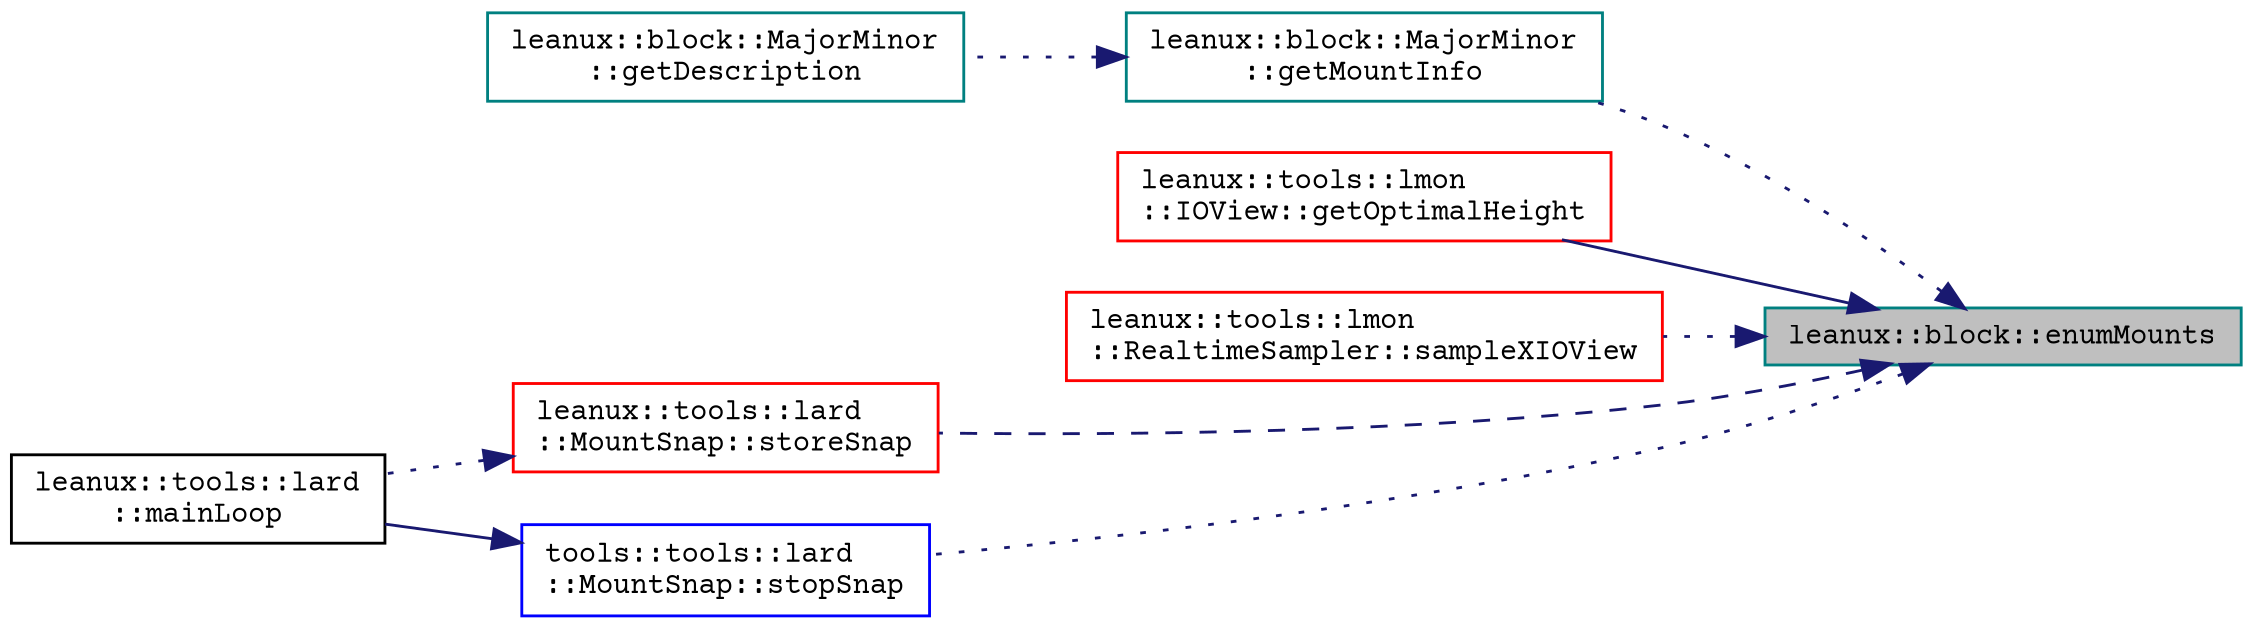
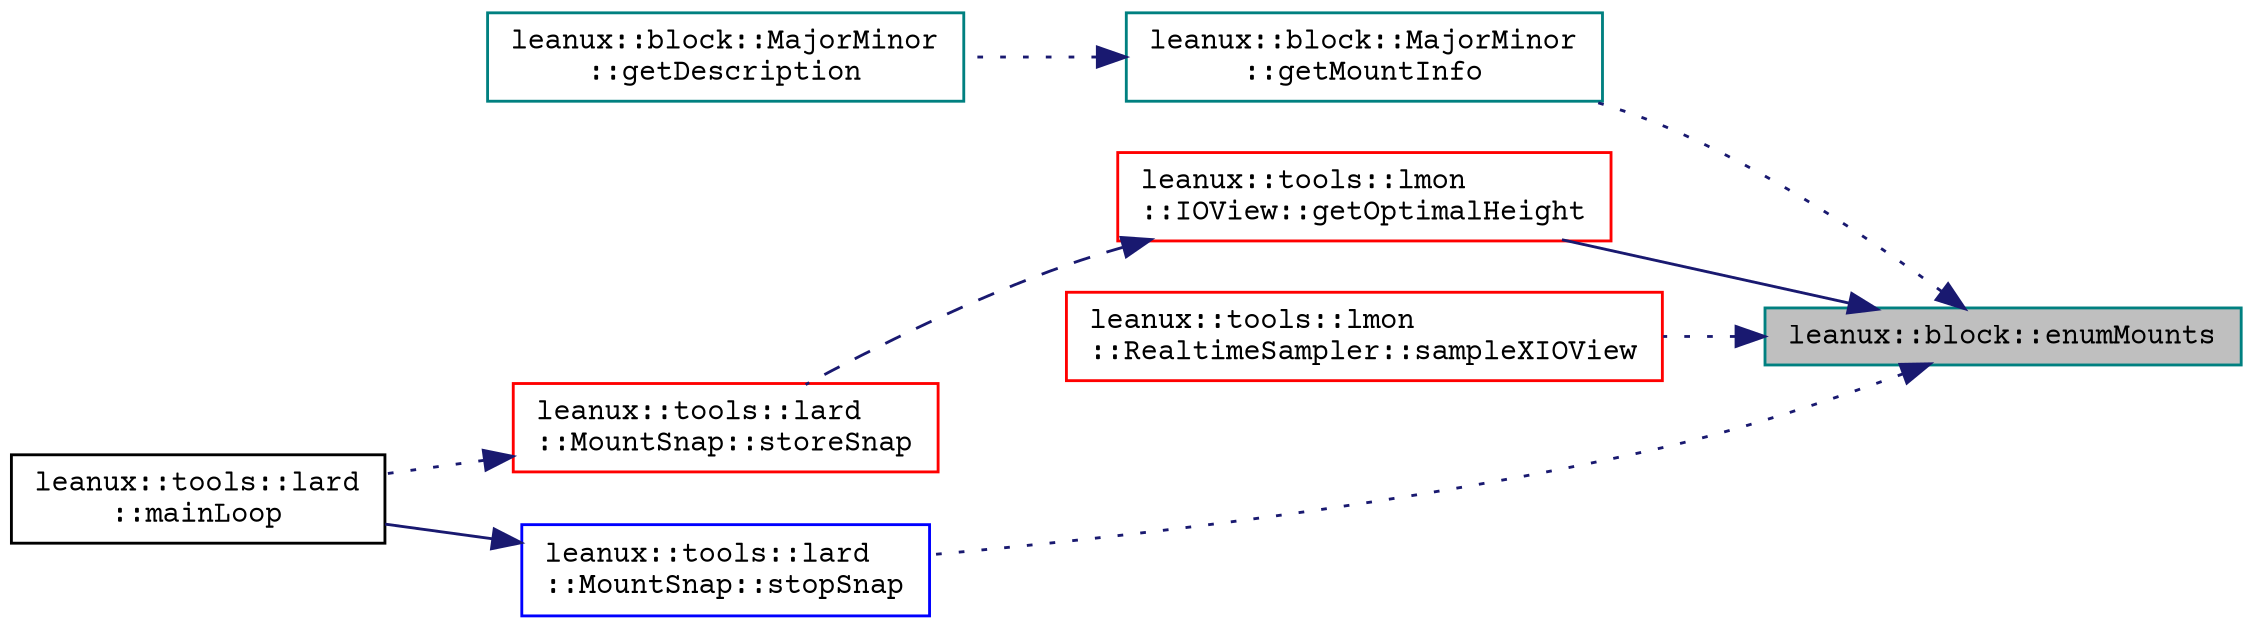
(1403, 425) -> (961, 308)
(726, 570) -> (726, 570)
